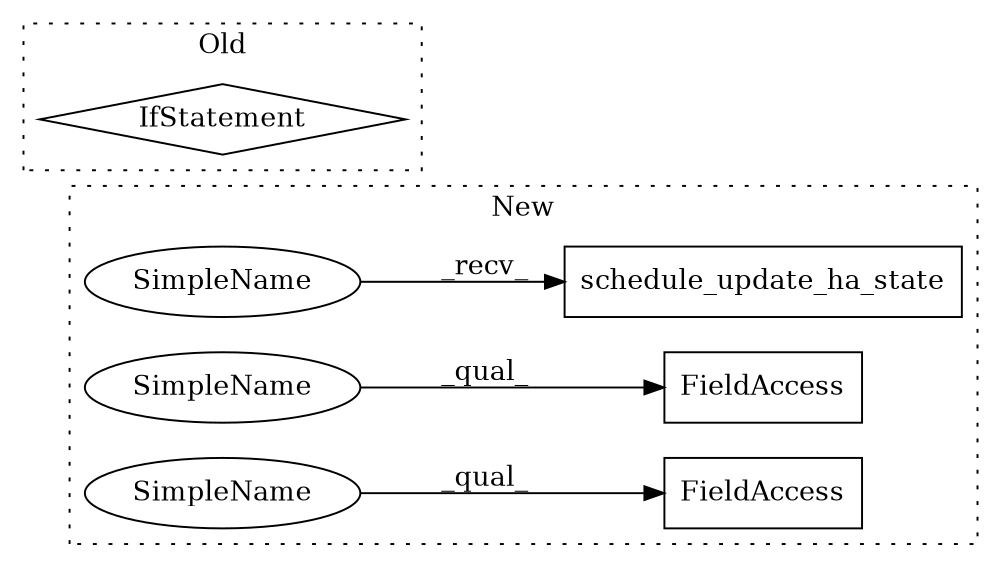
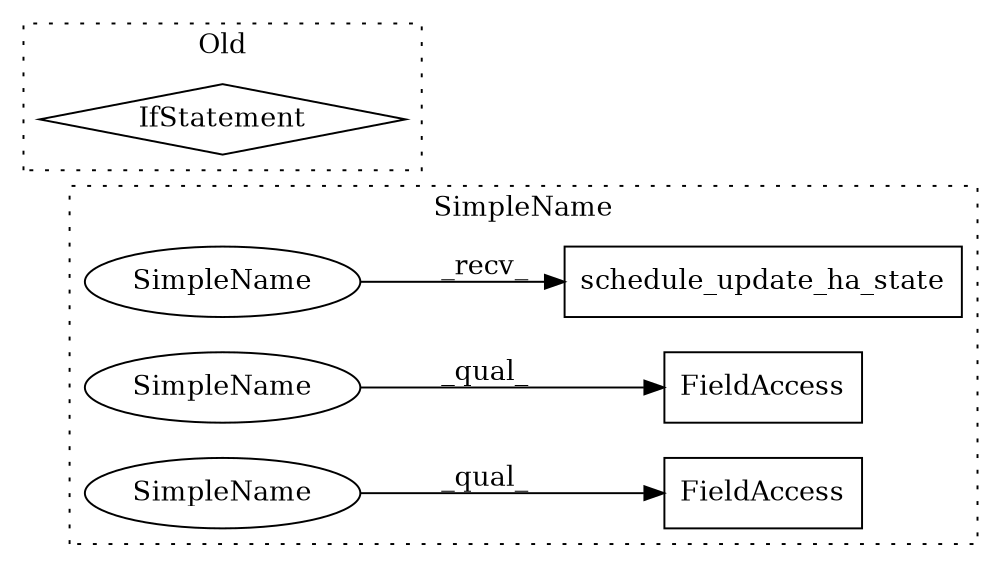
(524, 208) -> (524, 208)
